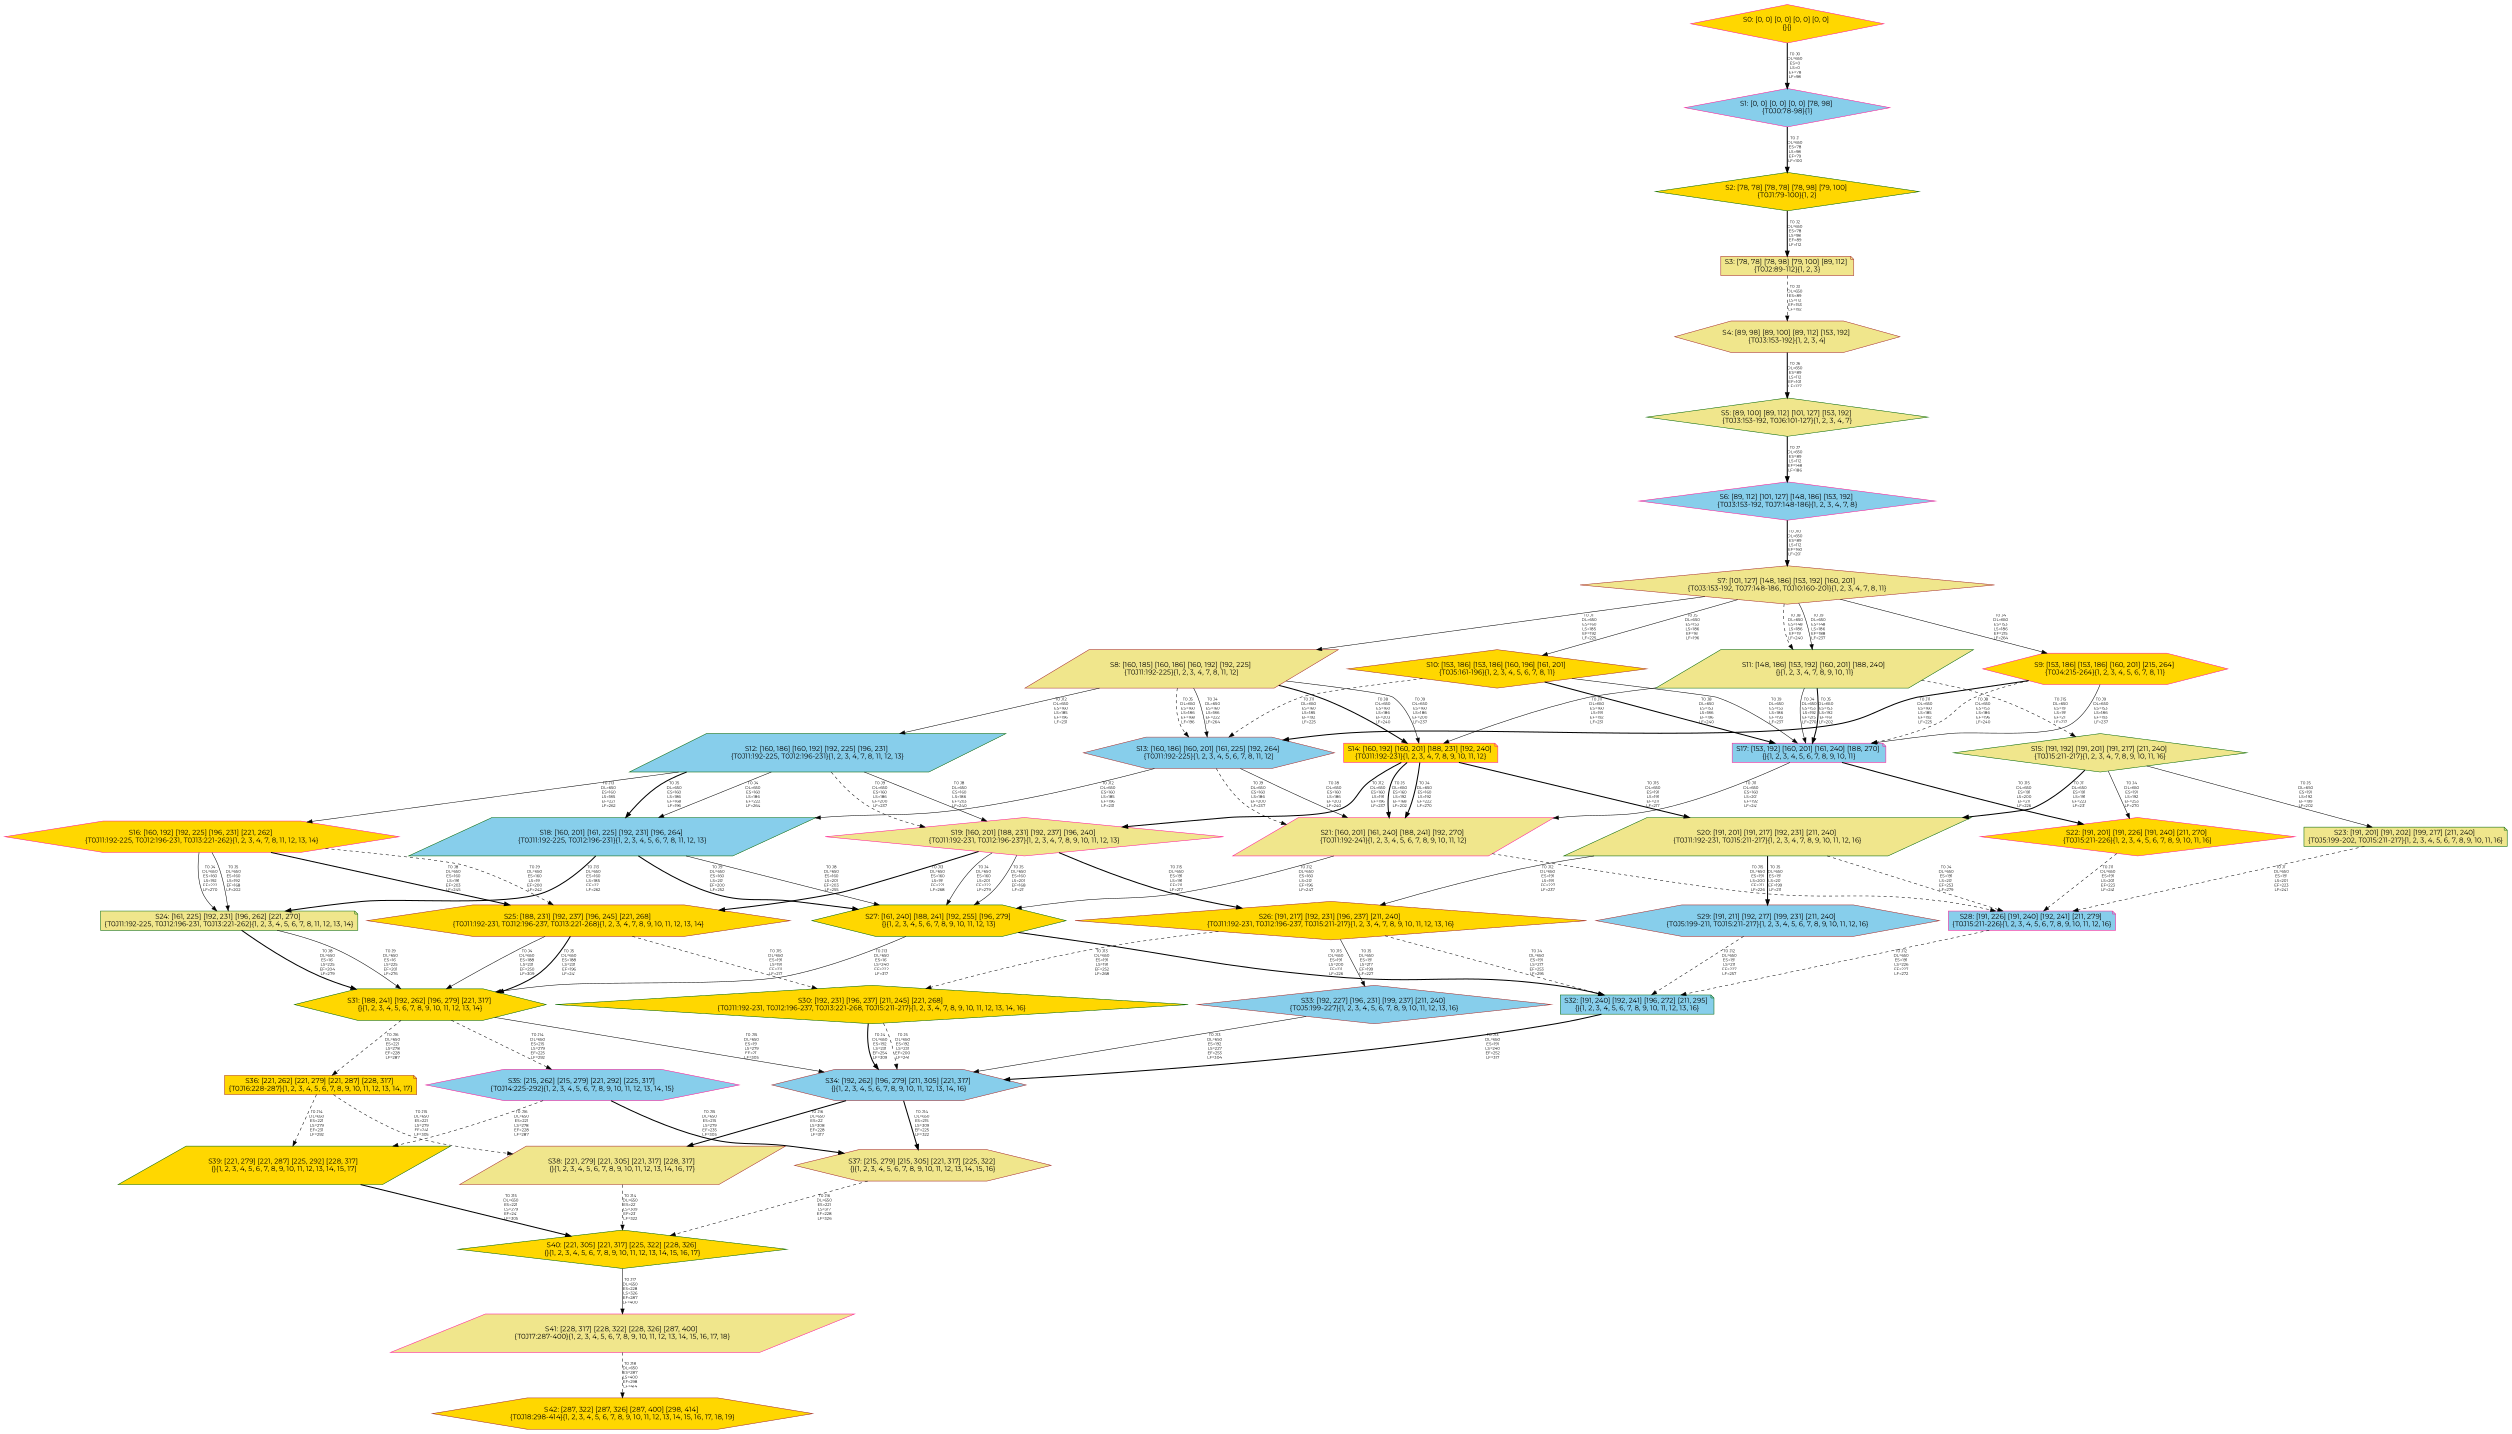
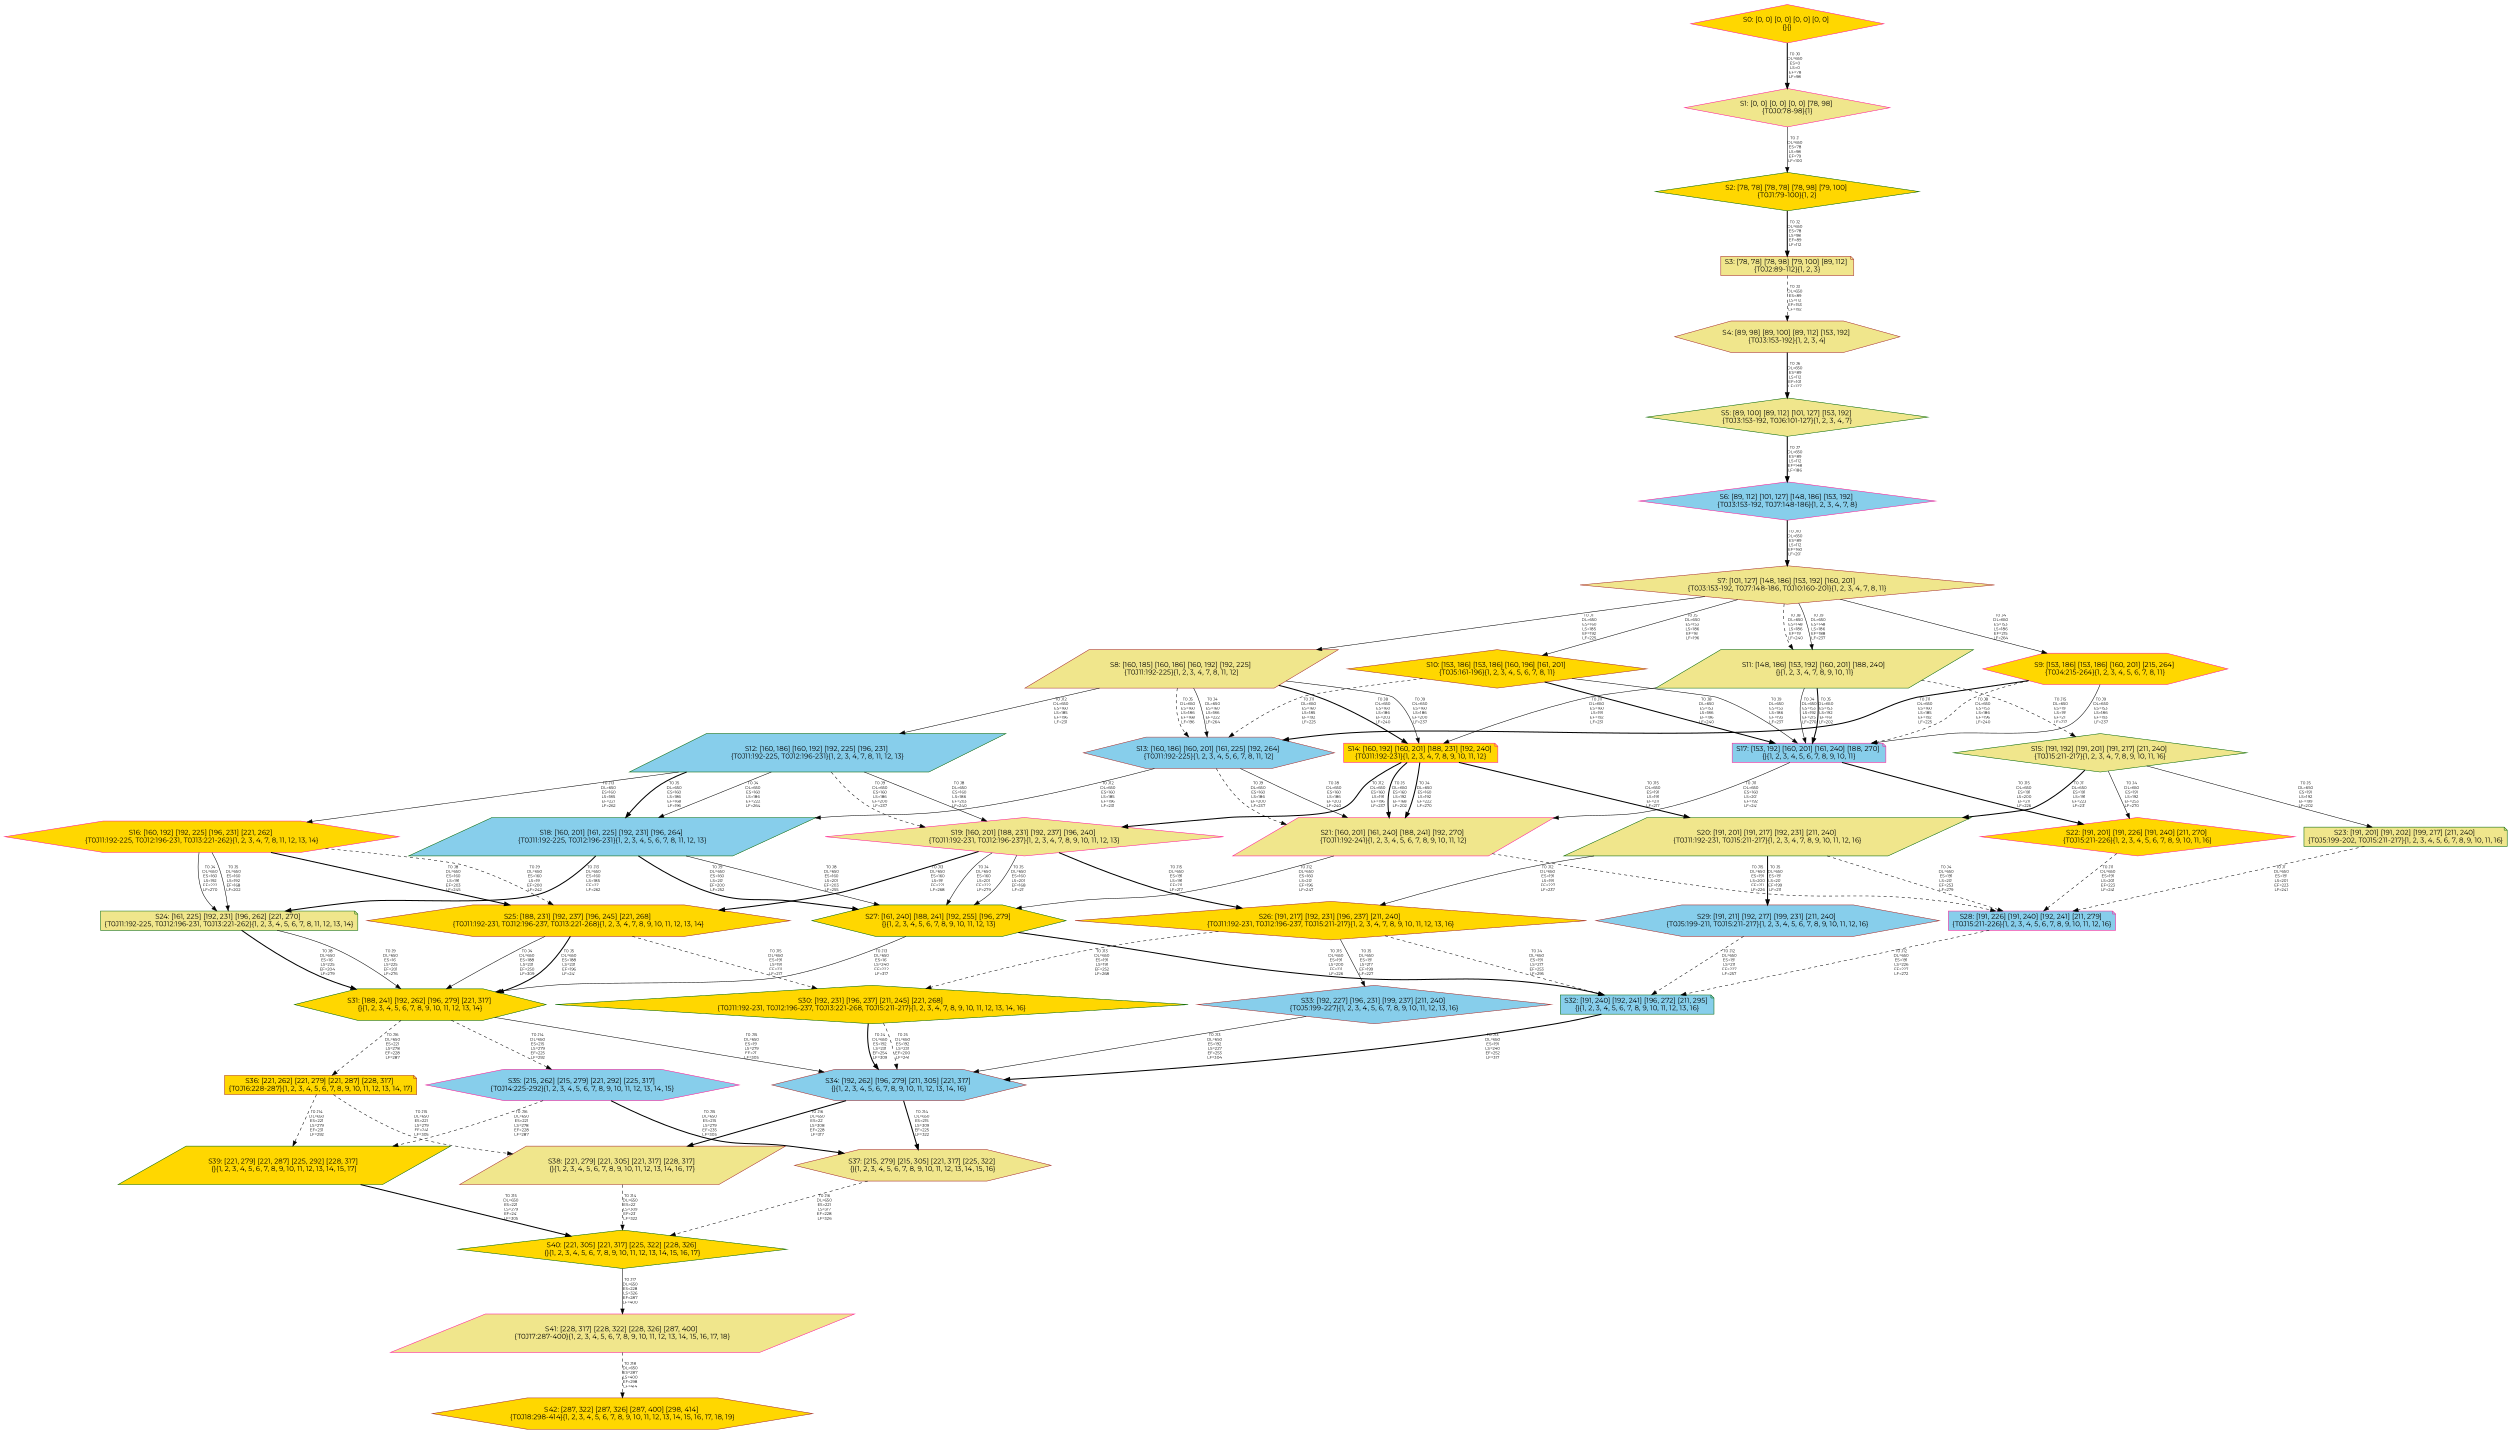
(1787, 108) -> (1787, 108)
(1787, 147) -> (1787, 147)
